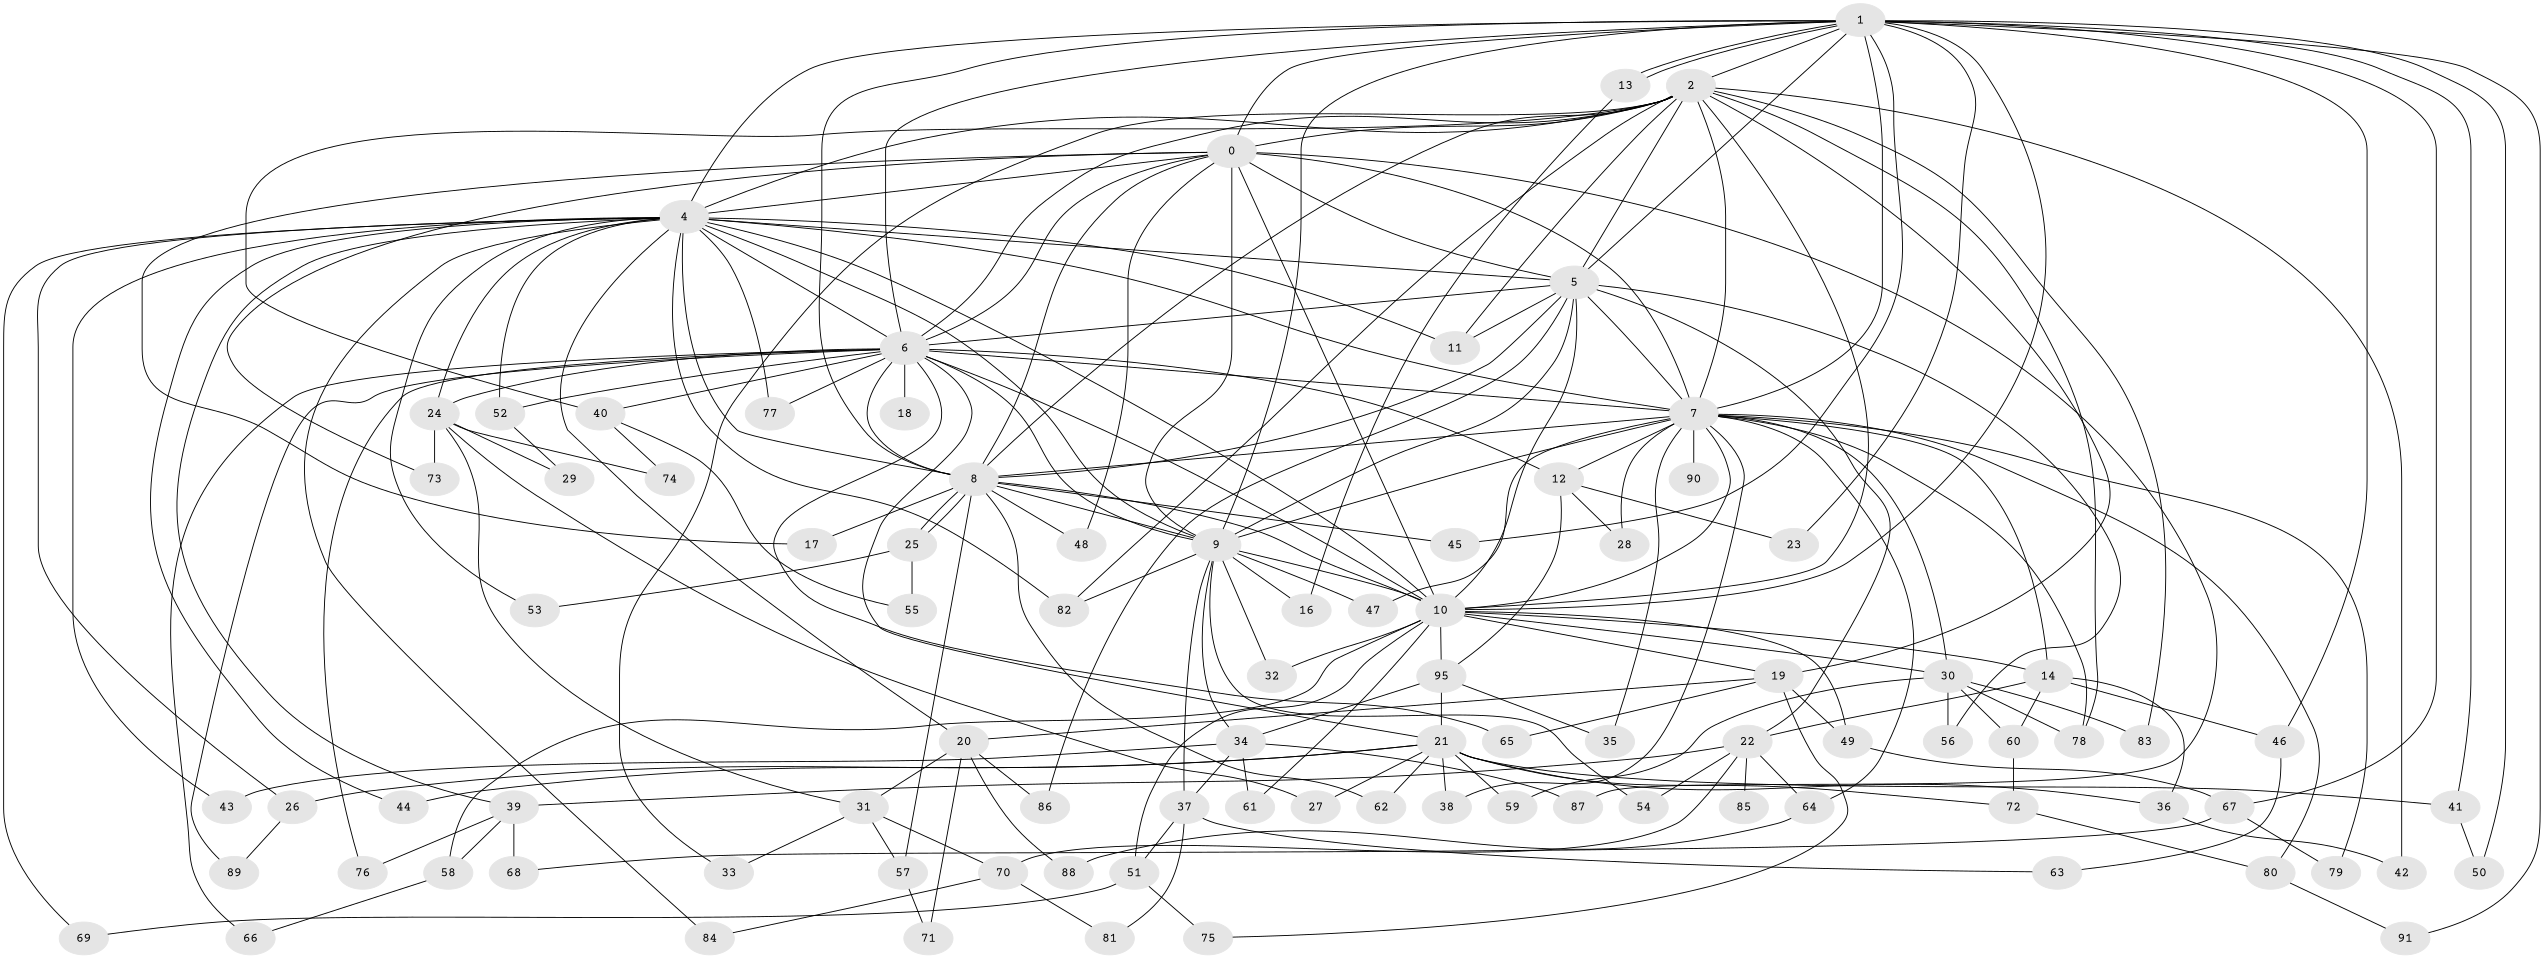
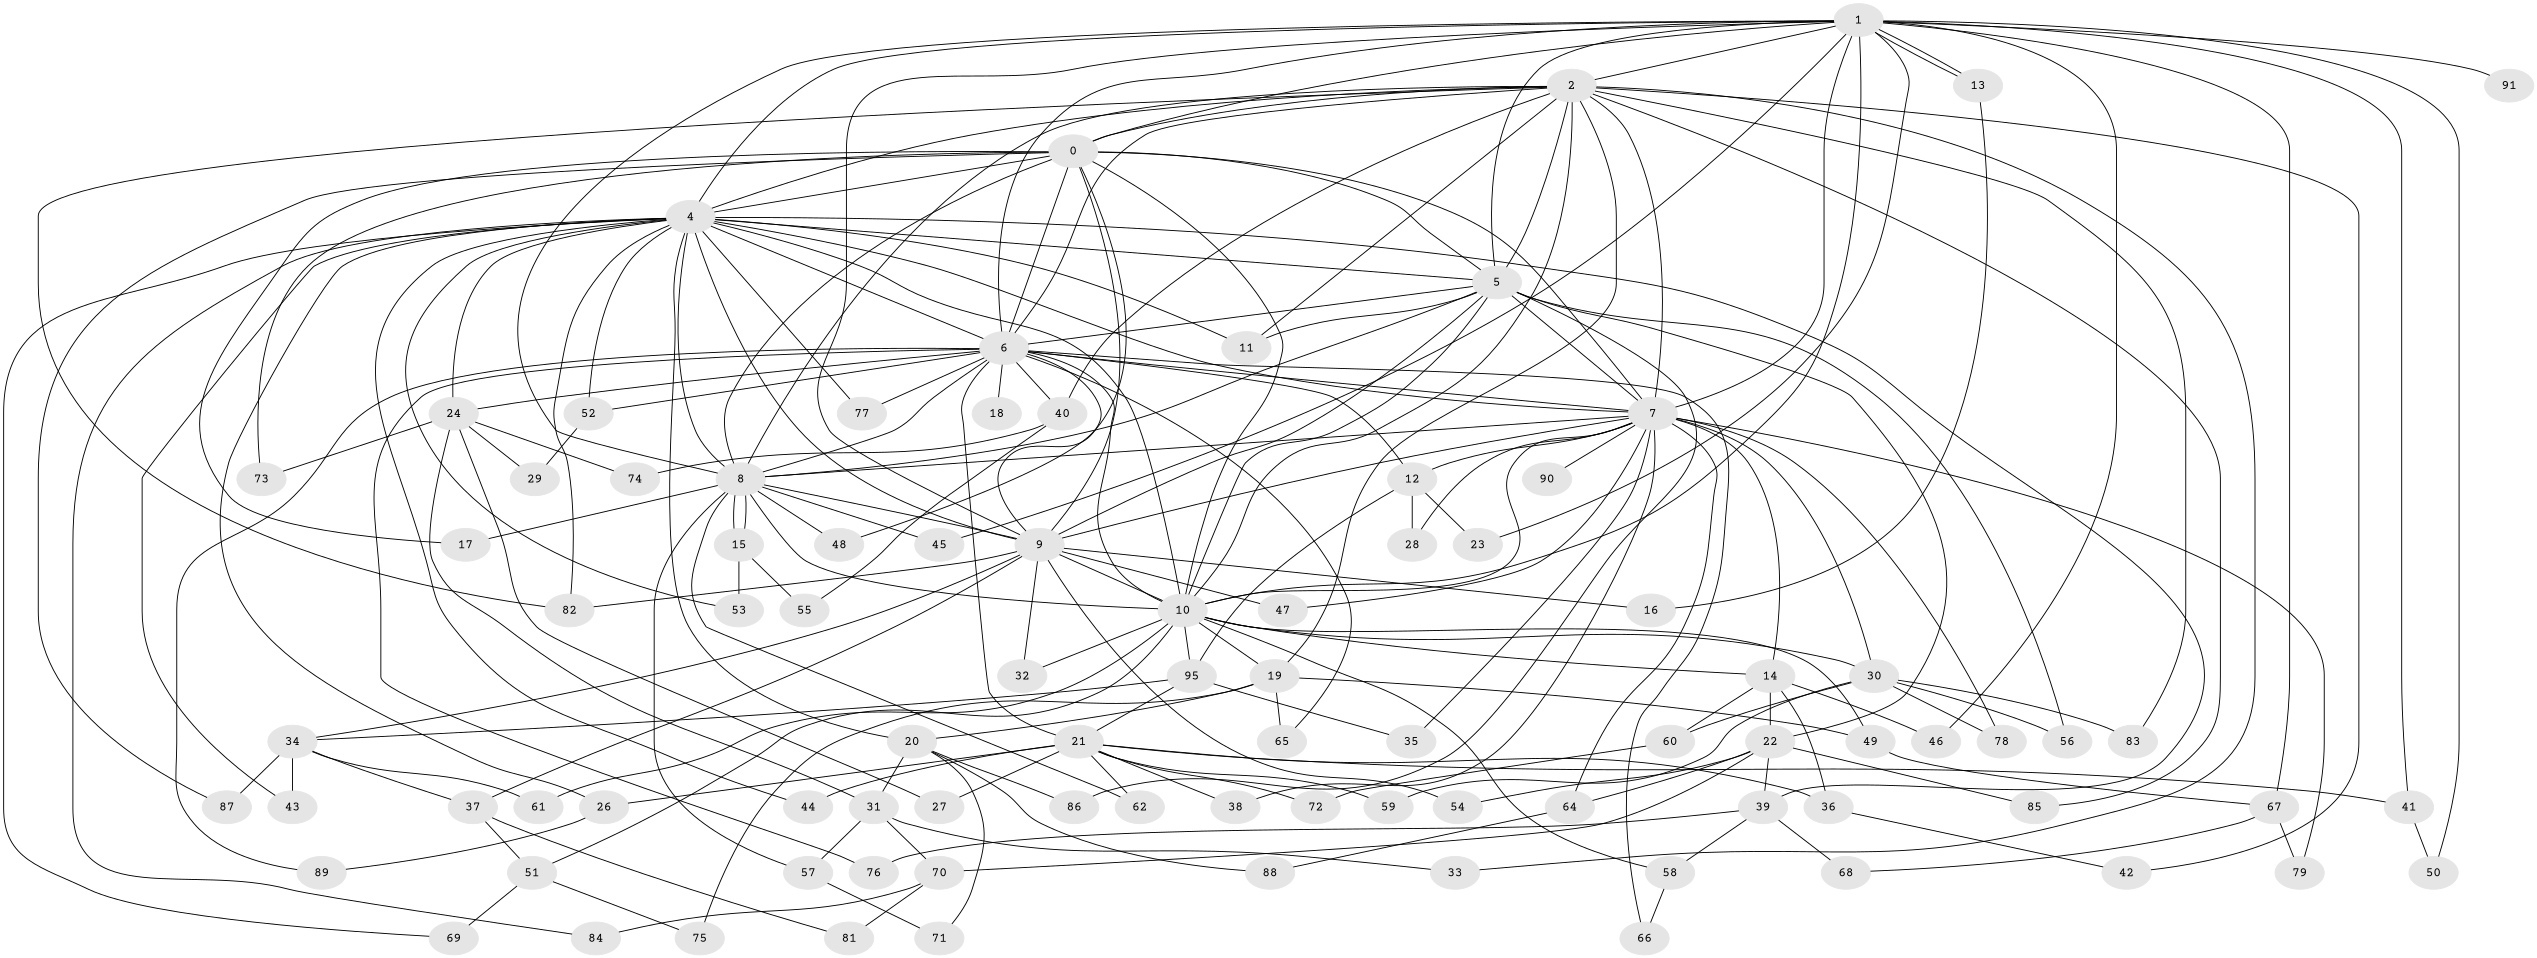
(2030, 308) -> (2125, 352)
(912, 545) -> (739, 545)
(2057, 873) -> none
(2270, 873) -> none
